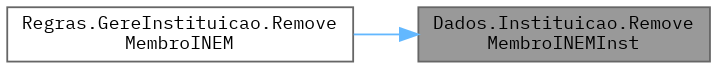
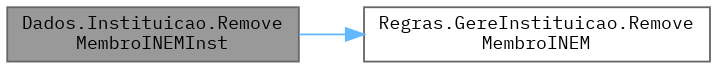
(377, 34) -> (322, 34)
